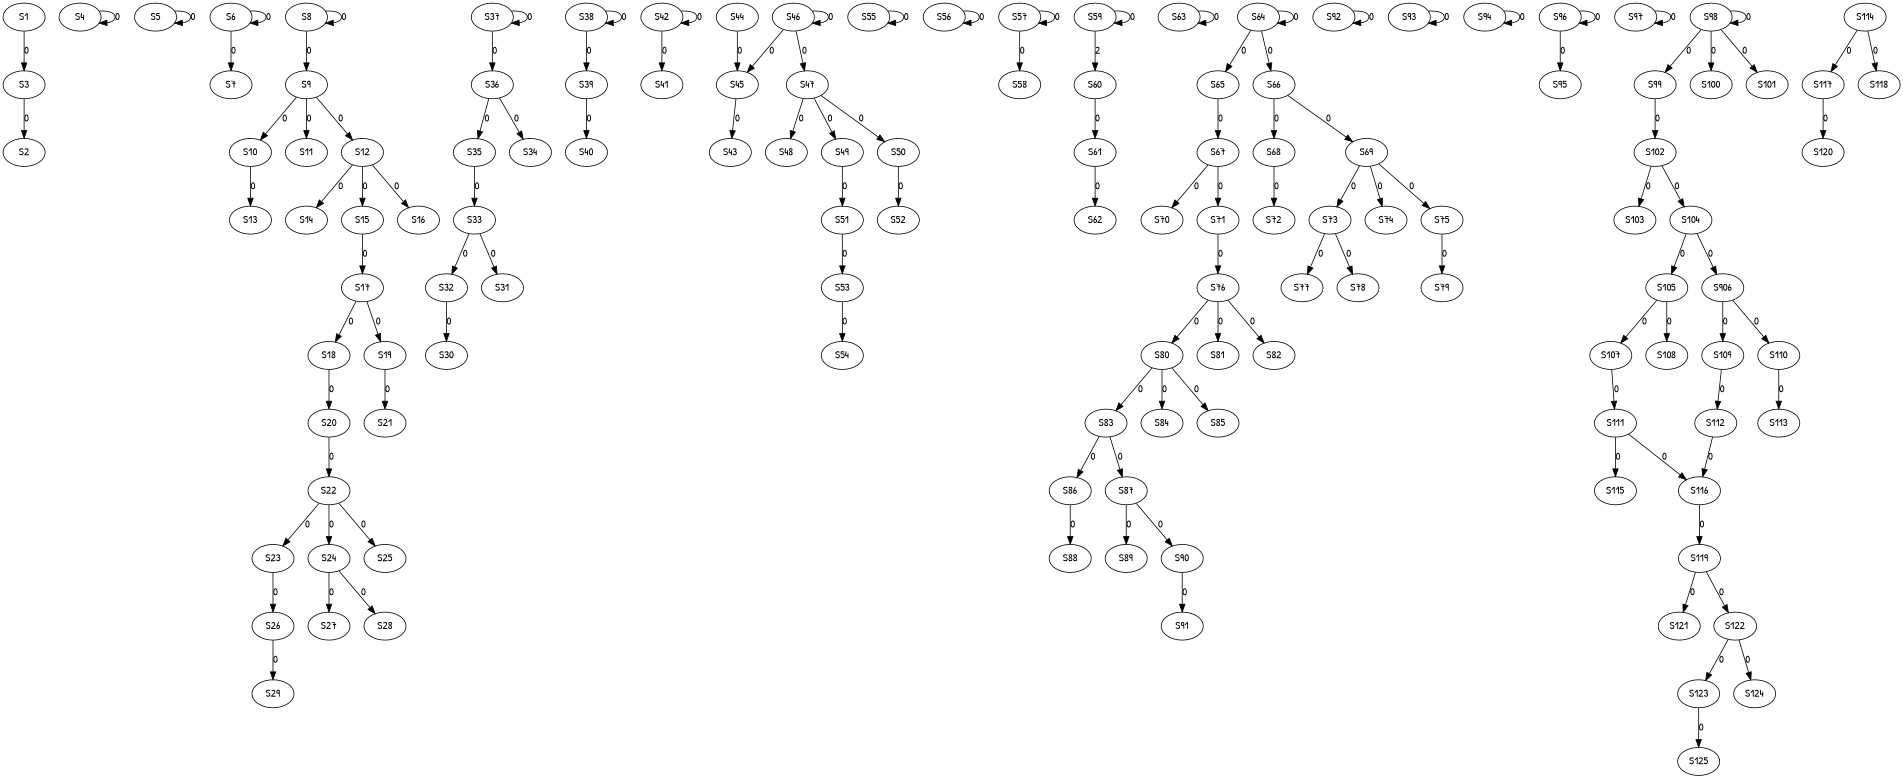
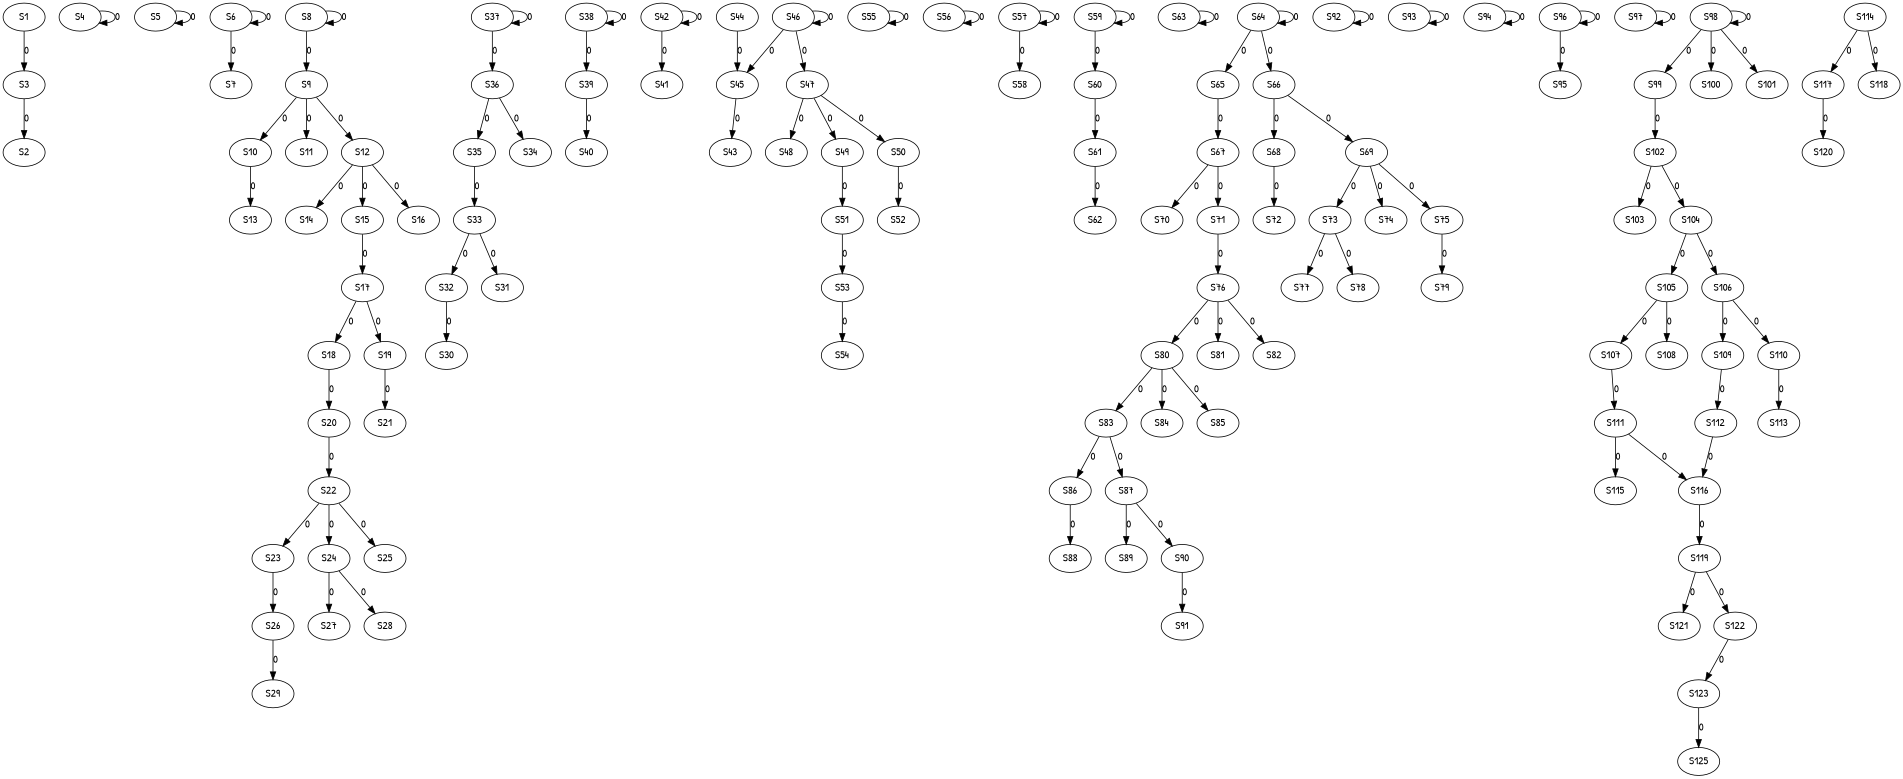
(1098, 51) -> (1098, 51)
(1723, 288) -> (1723, 288)
(1755, 694) -> none
